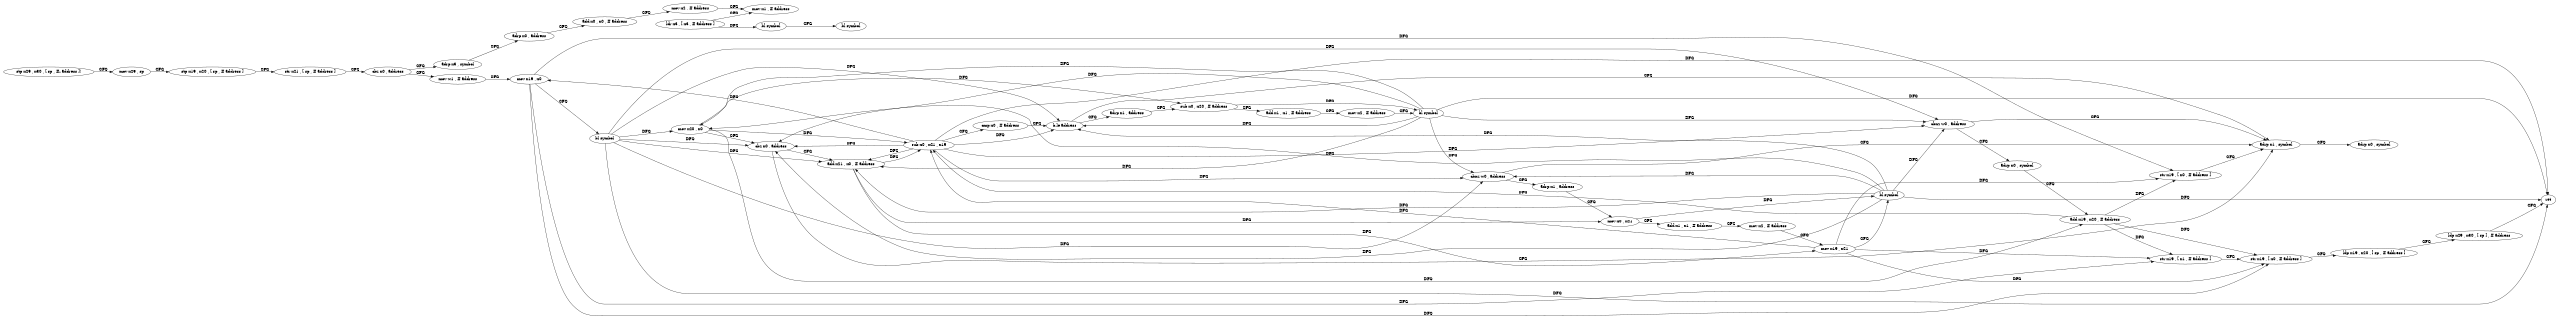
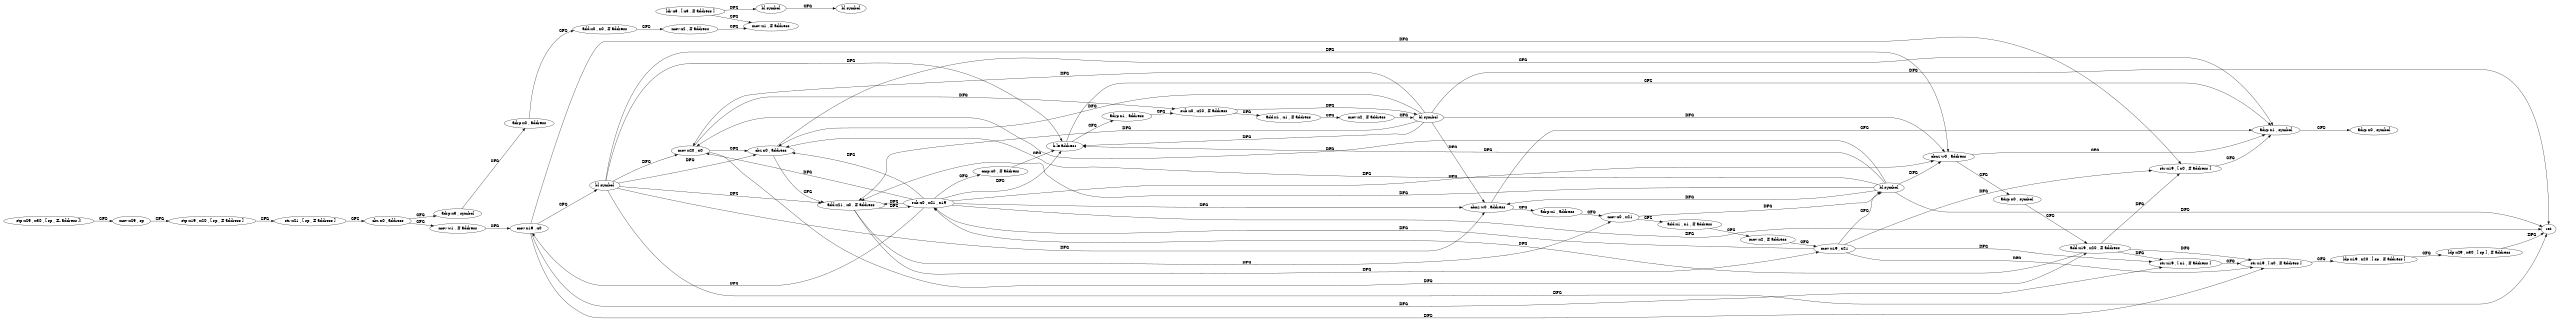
(807, 135) -> (811, 176)
(2532, 206) -> (2532, 235)
